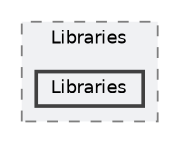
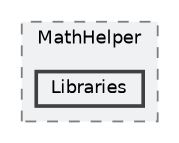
(90, 39) -> (90, 39)
